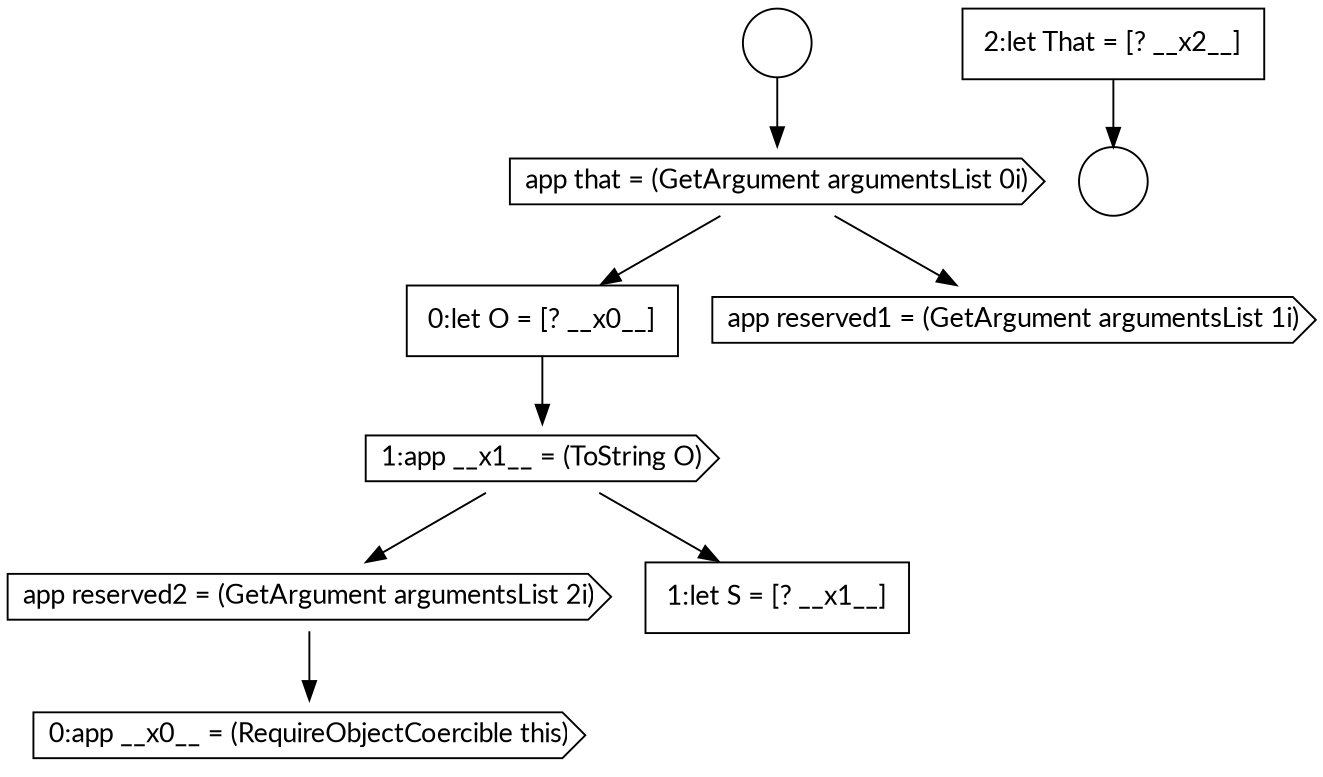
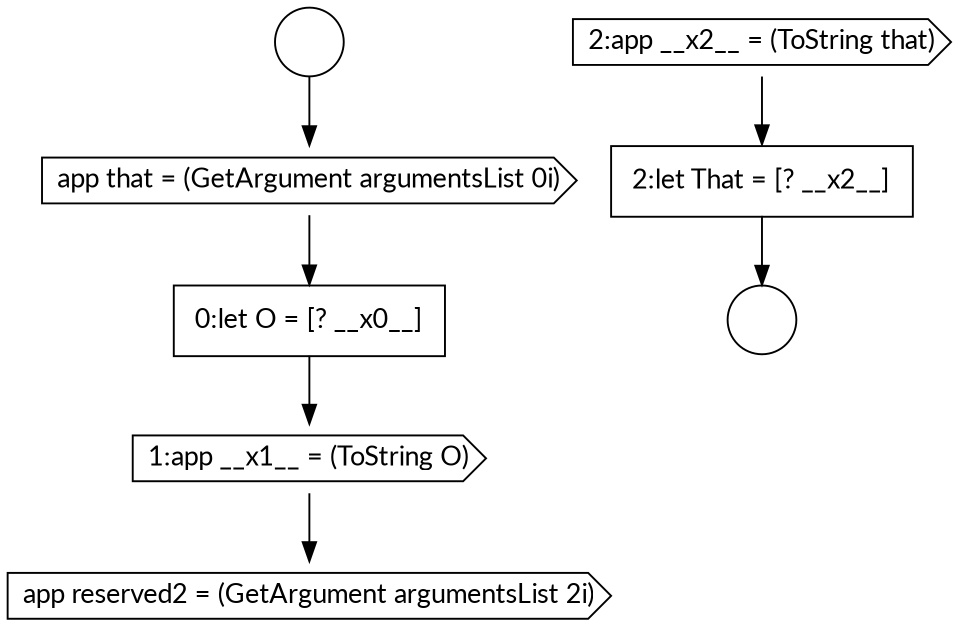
none -> (762, 42)
(1014, 320) -> none
(777, 597) -> none
(309, 735) -> none
